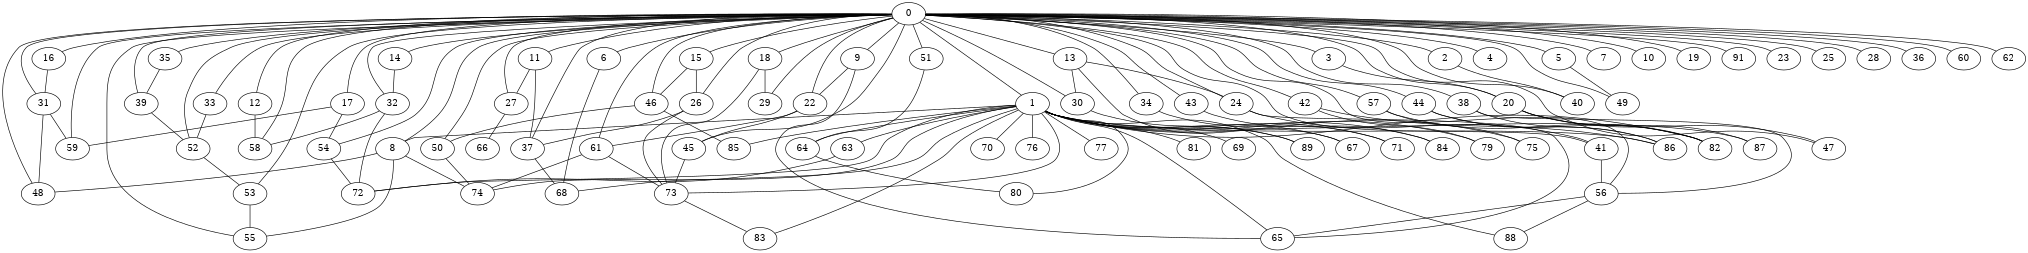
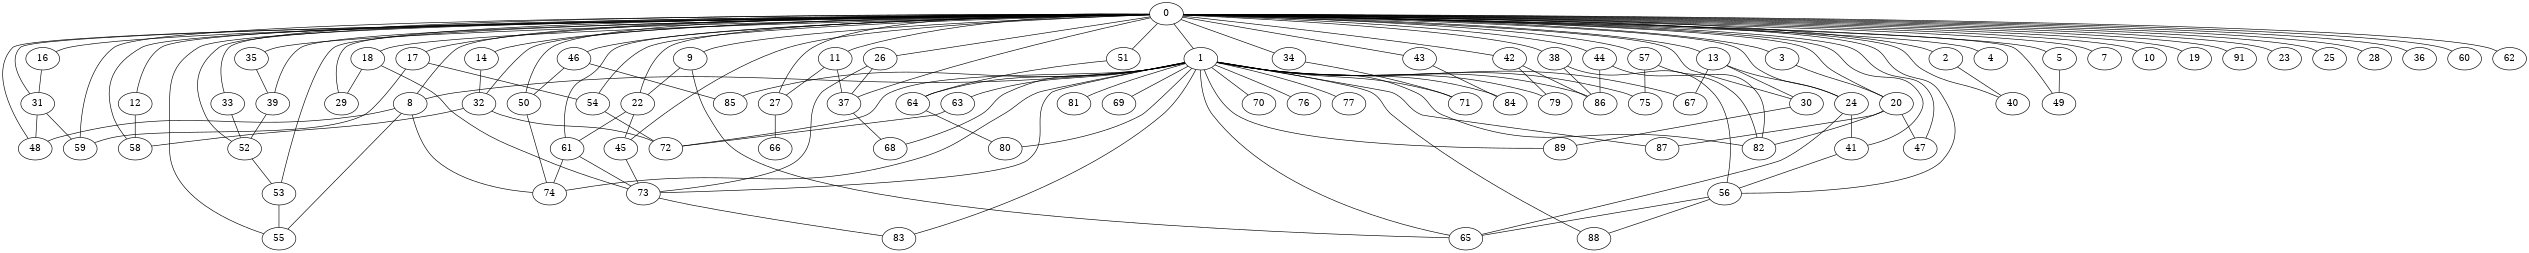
(604, 59) -> none
(696, 59) -> none
